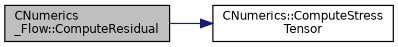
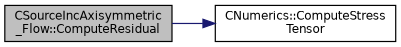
(87, 23) -> (88, 23)
